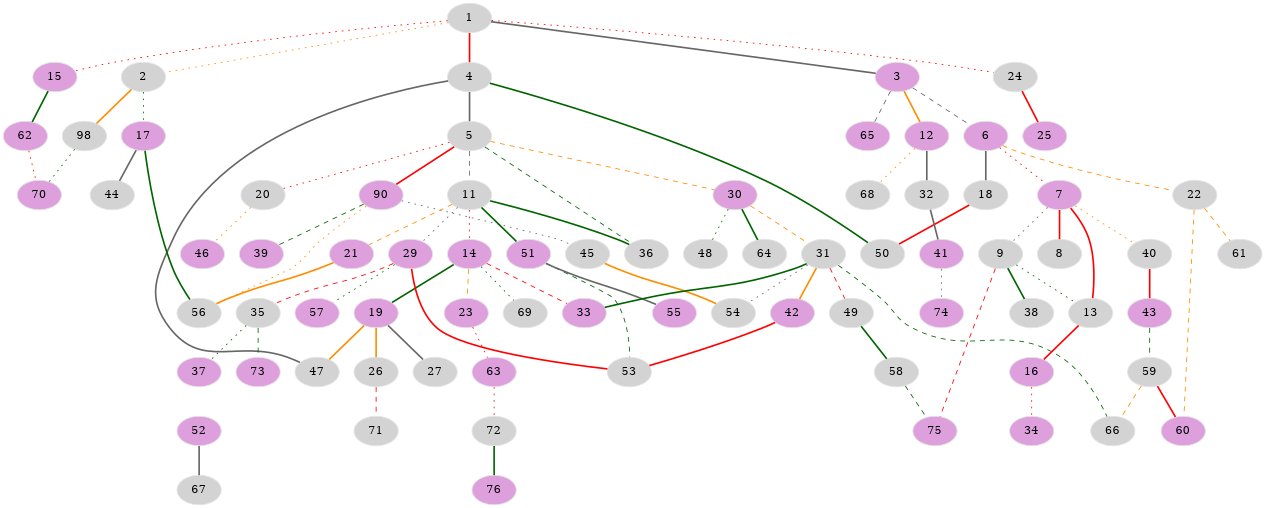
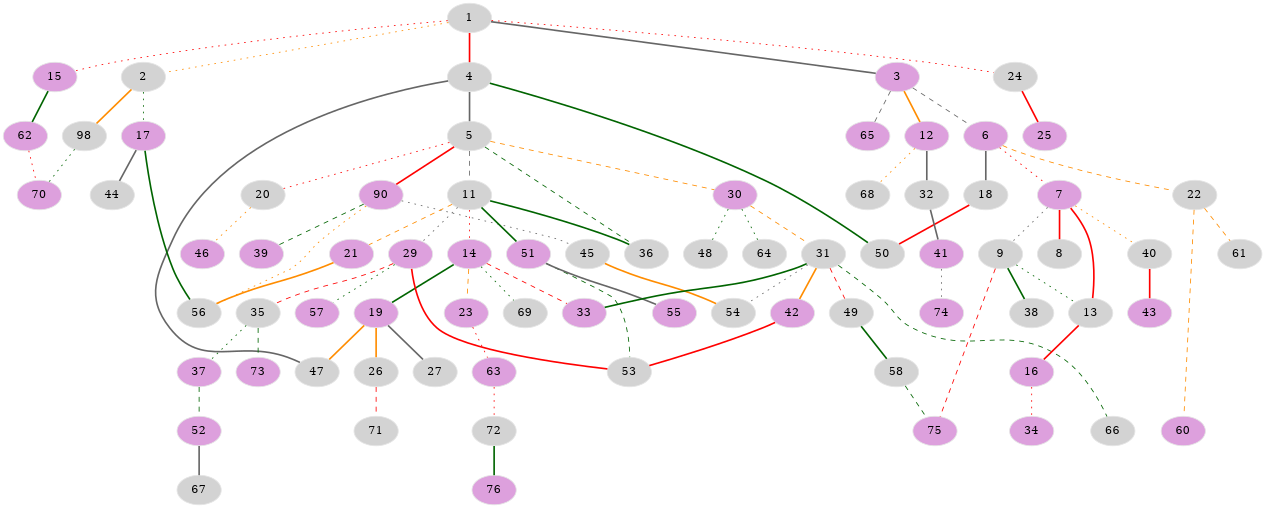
(750, 225) -> (750, 225)
(1150, 372) -> none
none -> (199, 402)
